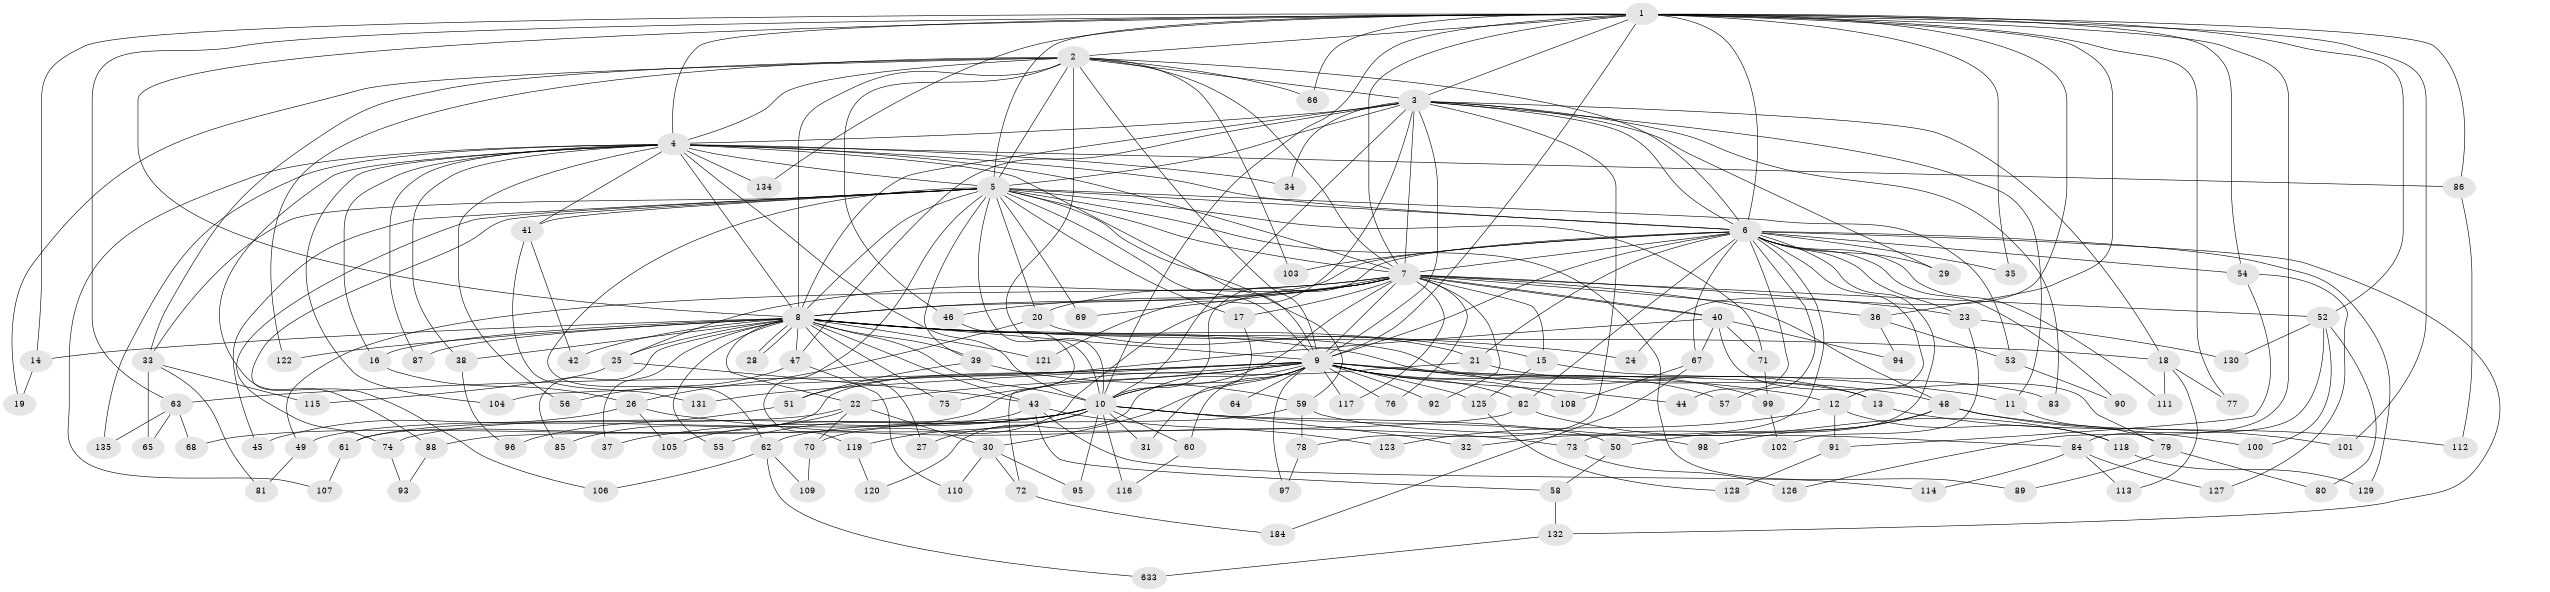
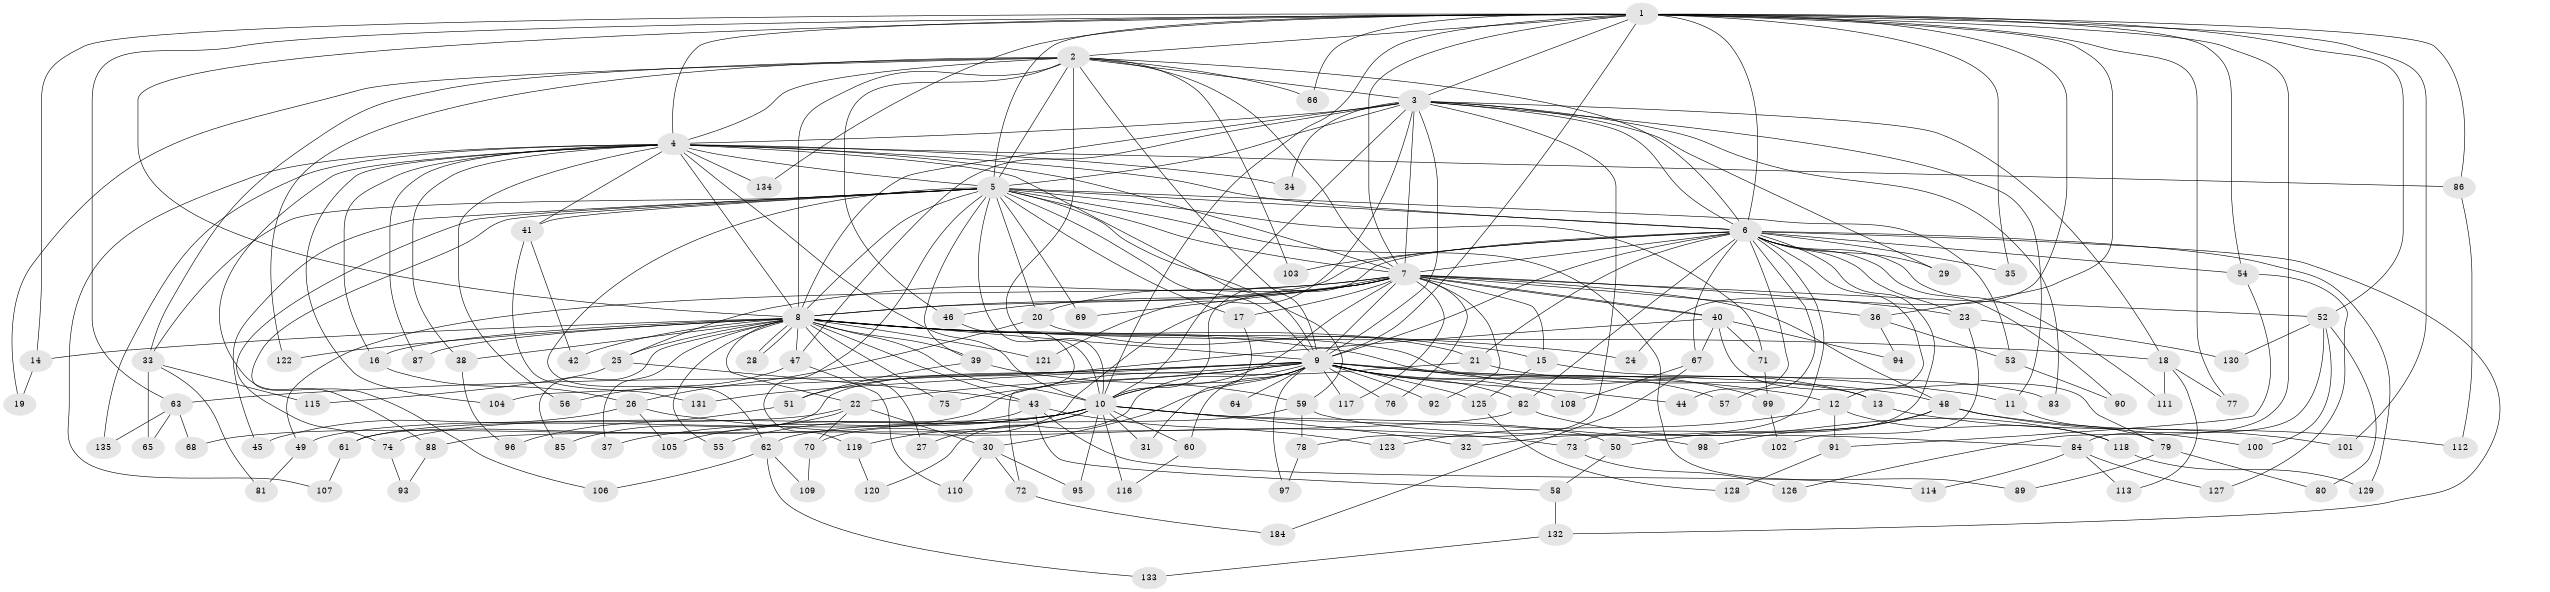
(1149, 578) -> (1149, 578)
